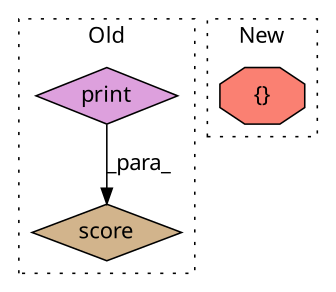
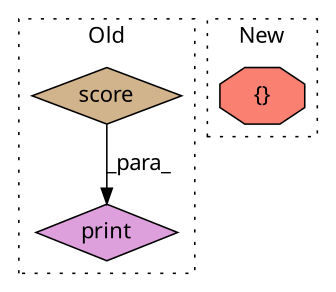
(107, 156) -> (107, 156)
